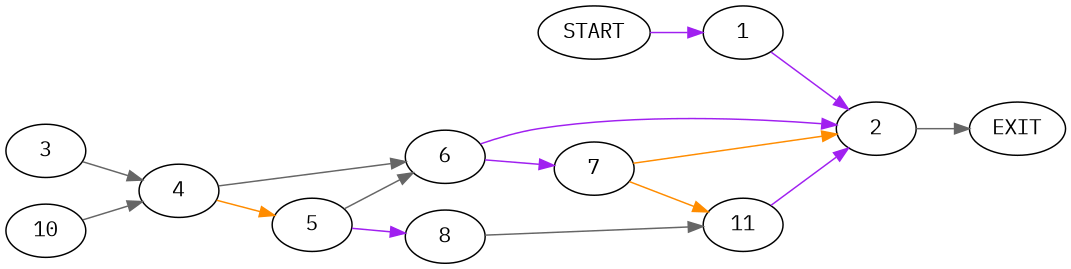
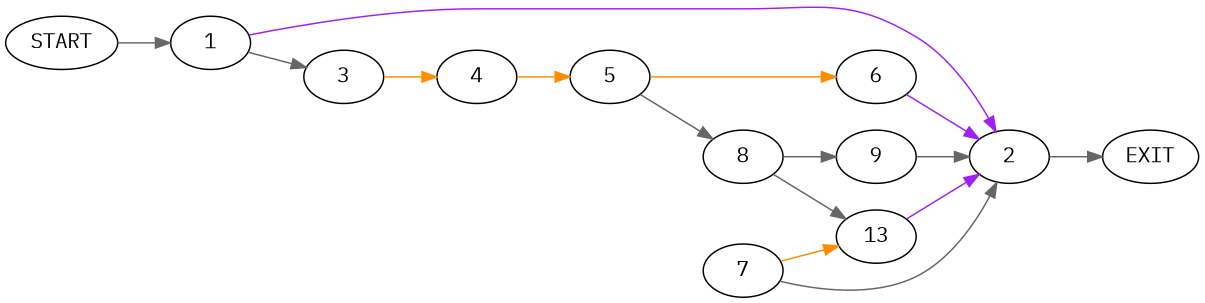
(669, 33) -> (136, 43)
none -> (270, 58)
(728, 150) -> (903, 282)
none -> (876, 157)
(512, 162) -> none
(105, 169) -> (403, 77)
(305, 175) -> none
(372, 194) -> (736, 77)
(743, 225) -> (876, 237)
(371, 230) -> (670, 113)
(46, 231) -> none
